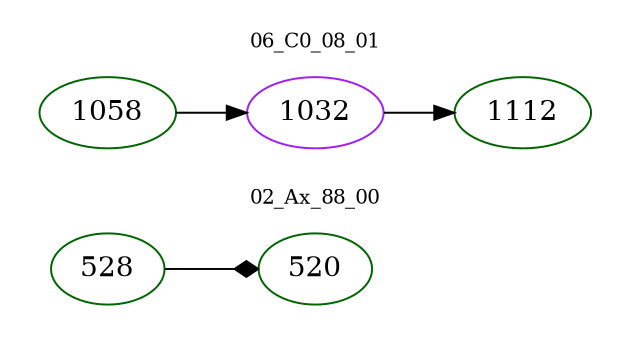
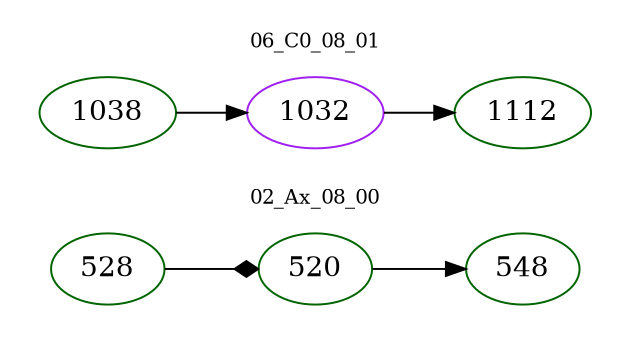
(108, 113) -> (108, 113)
(315, 199) -> (315, 199)
none -> (523, 269)
